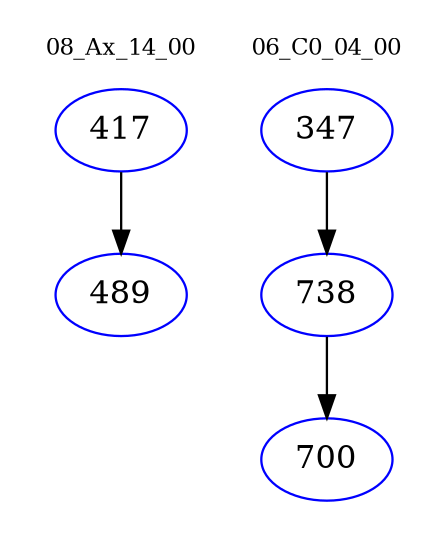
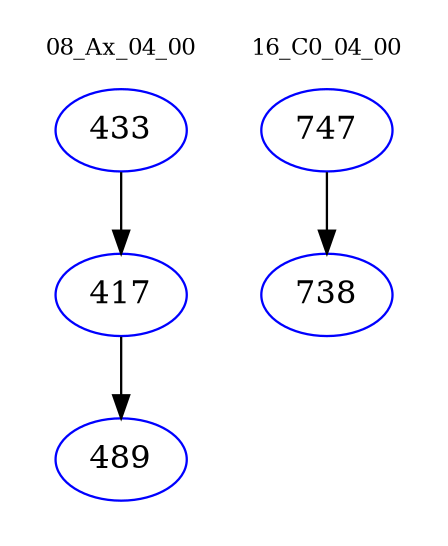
(121, 49) -> (121, 49)
(327, 49) -> (327, 49)
none -> (121, 130)
(327, 130) -> (327, 130)
(327, 460) -> none
